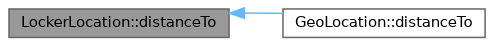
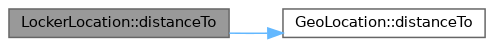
(264, 13) -> (248, 33)
